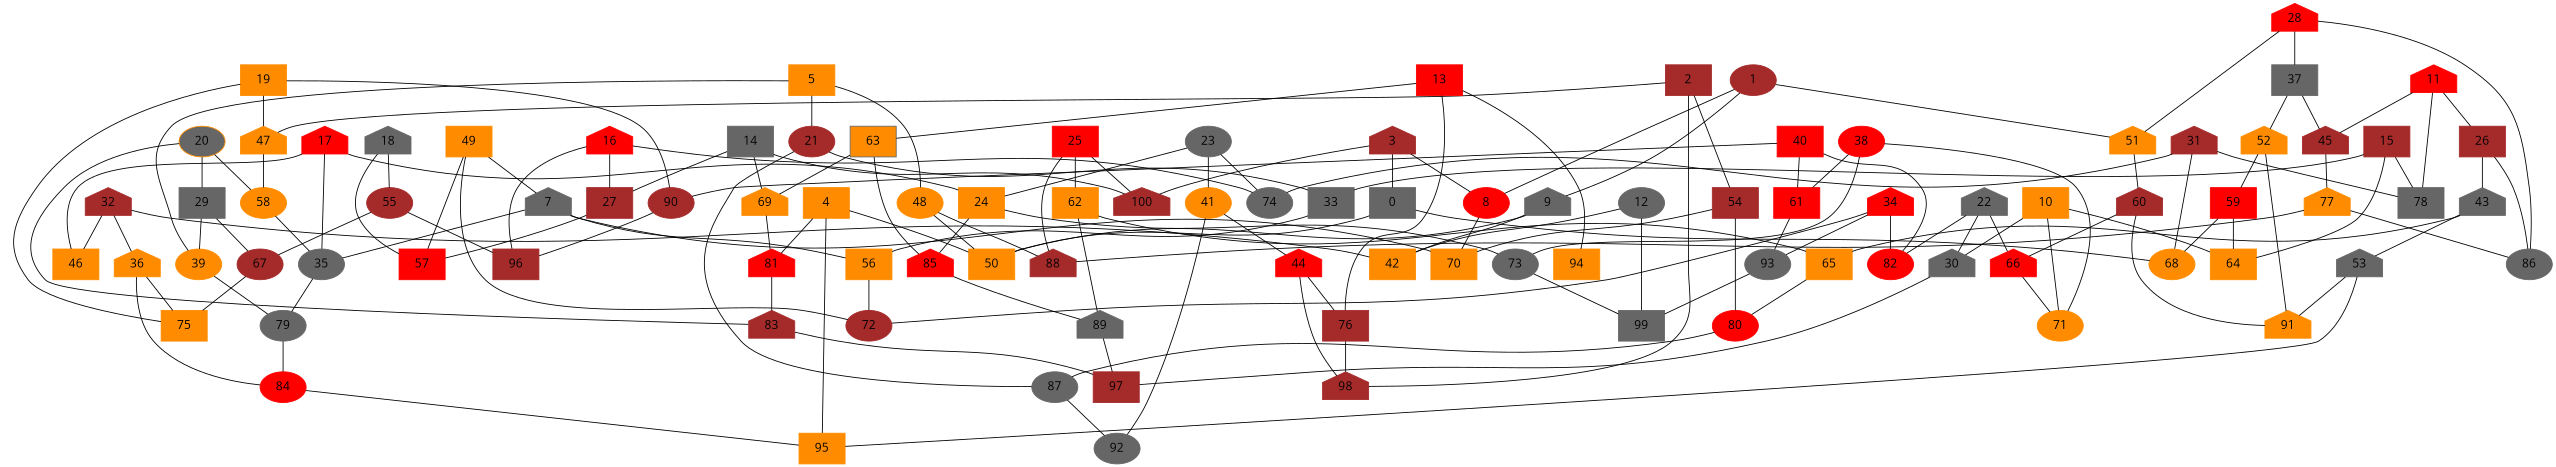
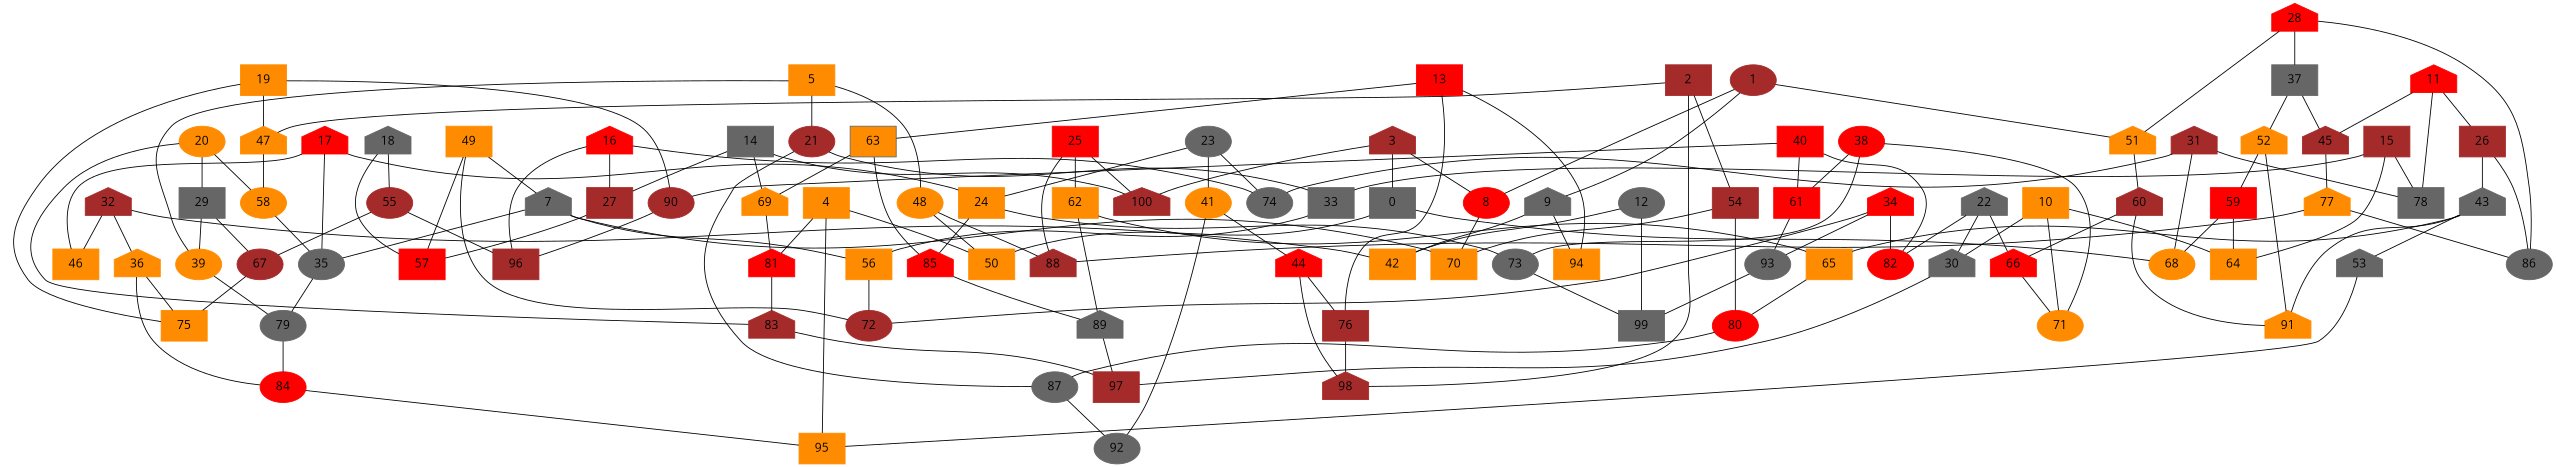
(202, 142) -> (202, 142)
(1309, 237) -> (1564, 237)
(2322, 296) -> (2337, 243)
